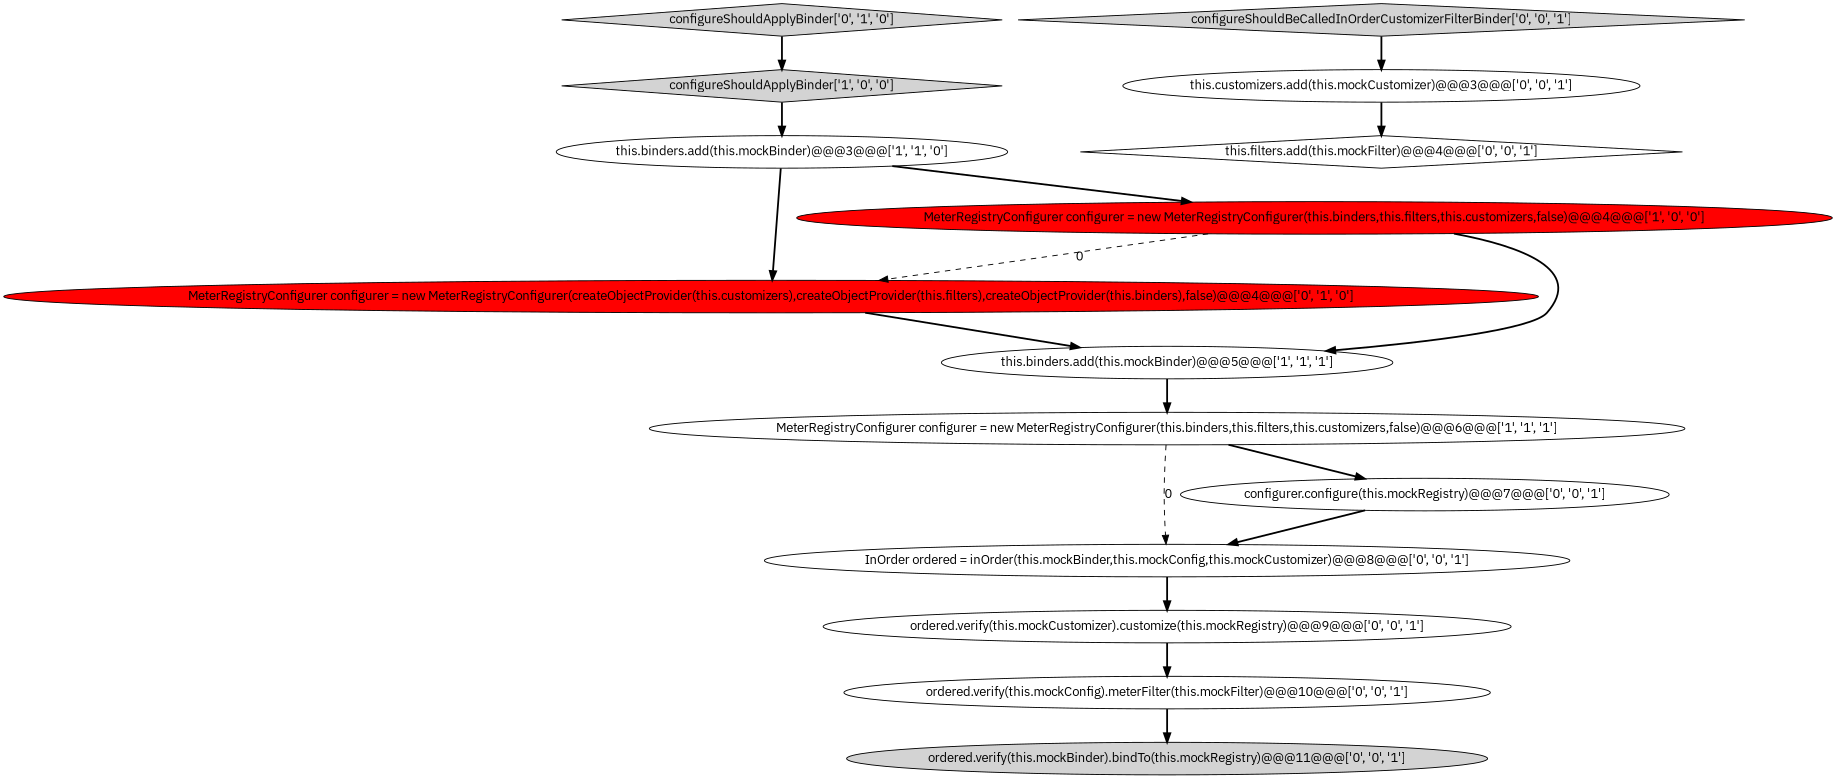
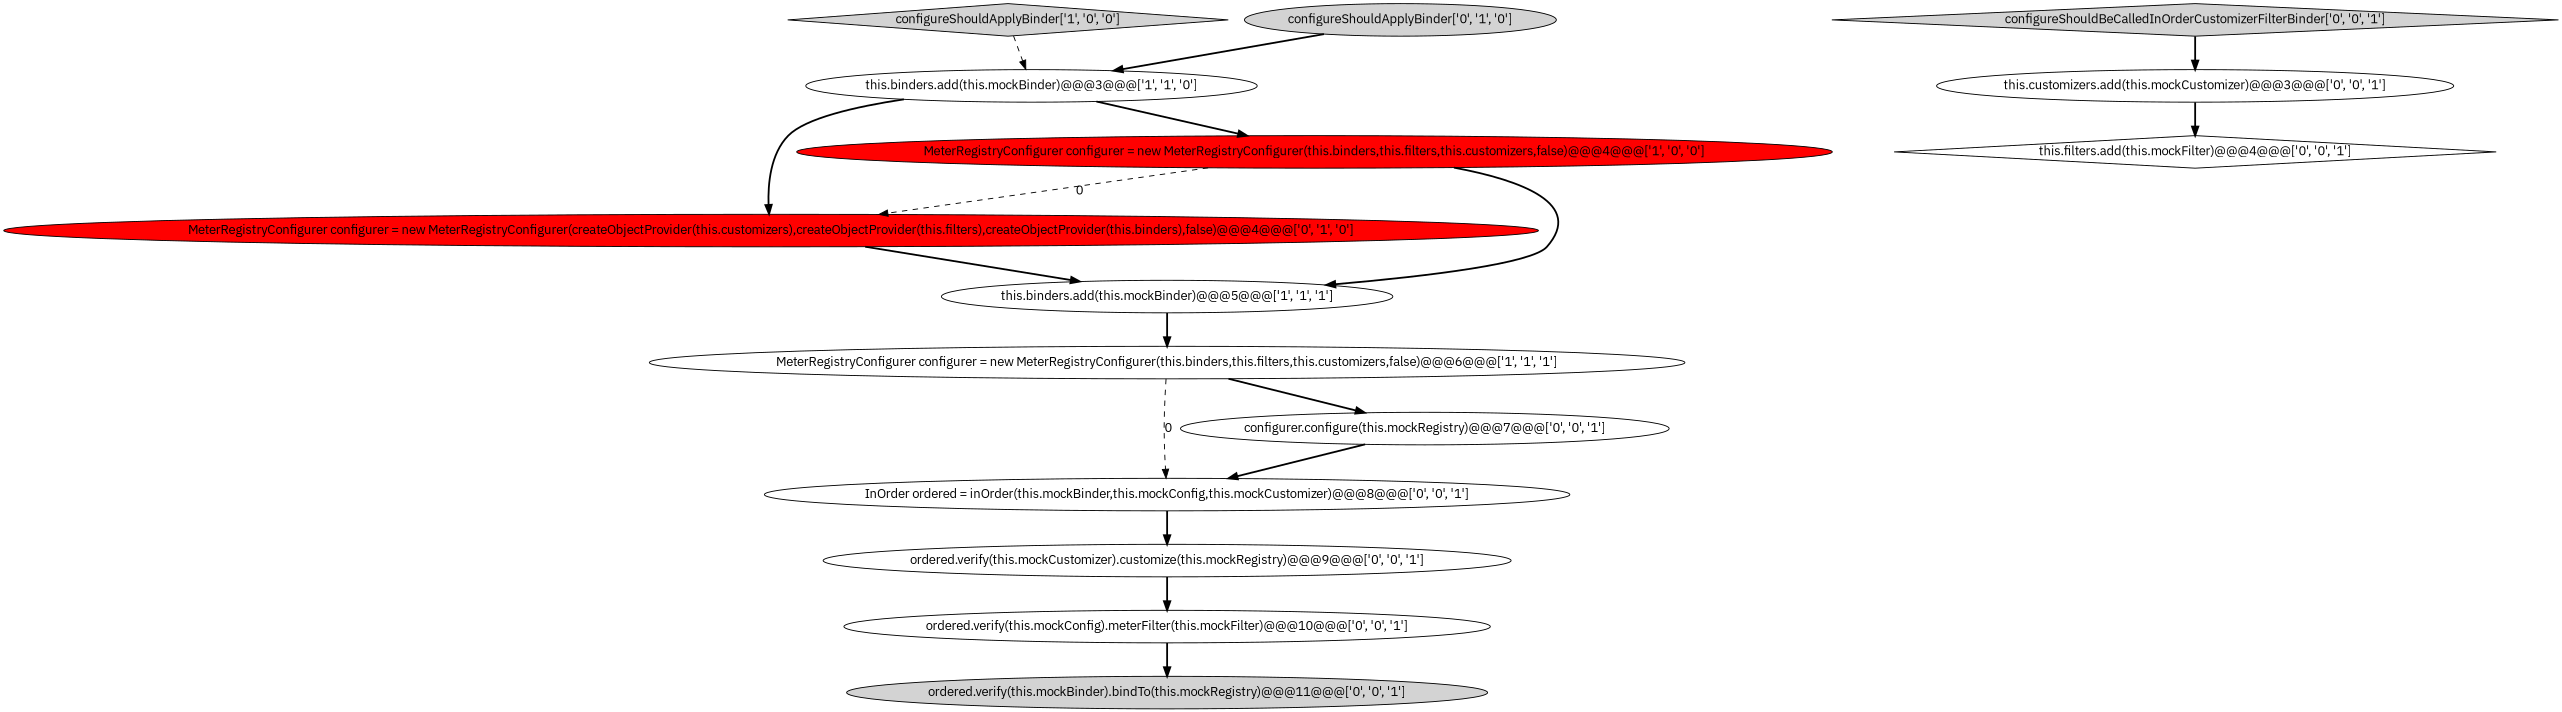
(782, 20) -> (1400, 20)
(782, 48) -> (1223, 52)
(782, 114) -> (1018, 48)
